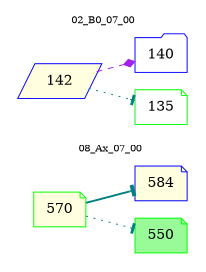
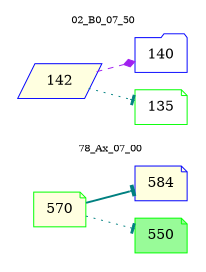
(103, 21) -> (103, 21)
(110, 149) -> (110, 149)
